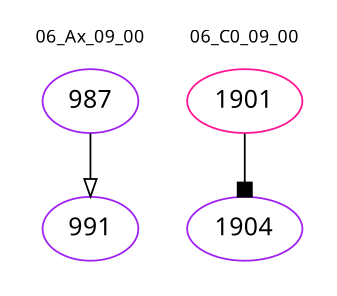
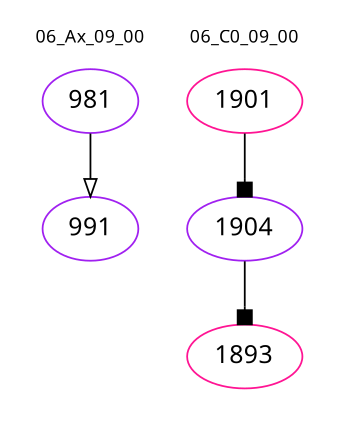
(90, 101) -> (90, 101)
none -> (245, 356)
